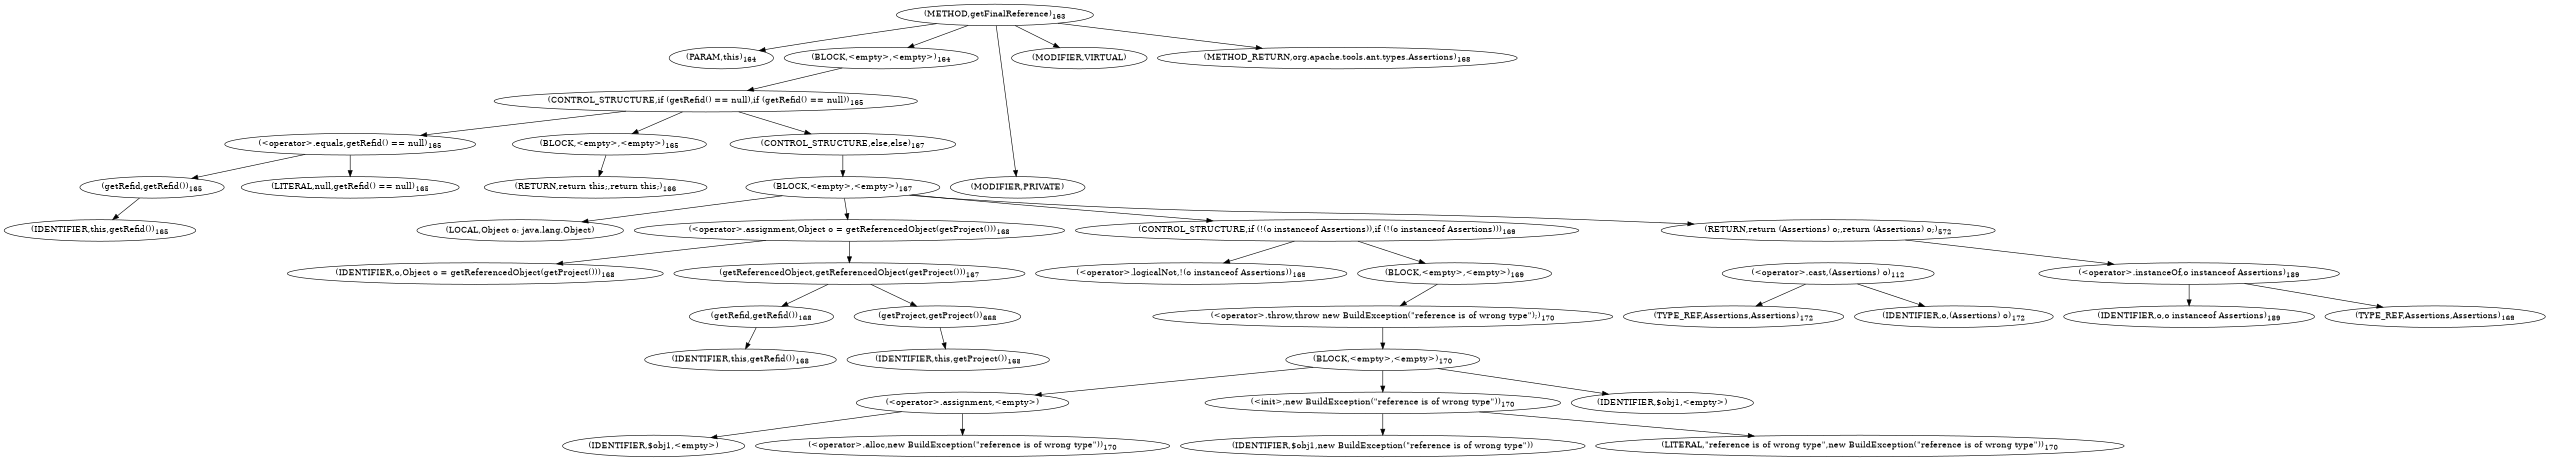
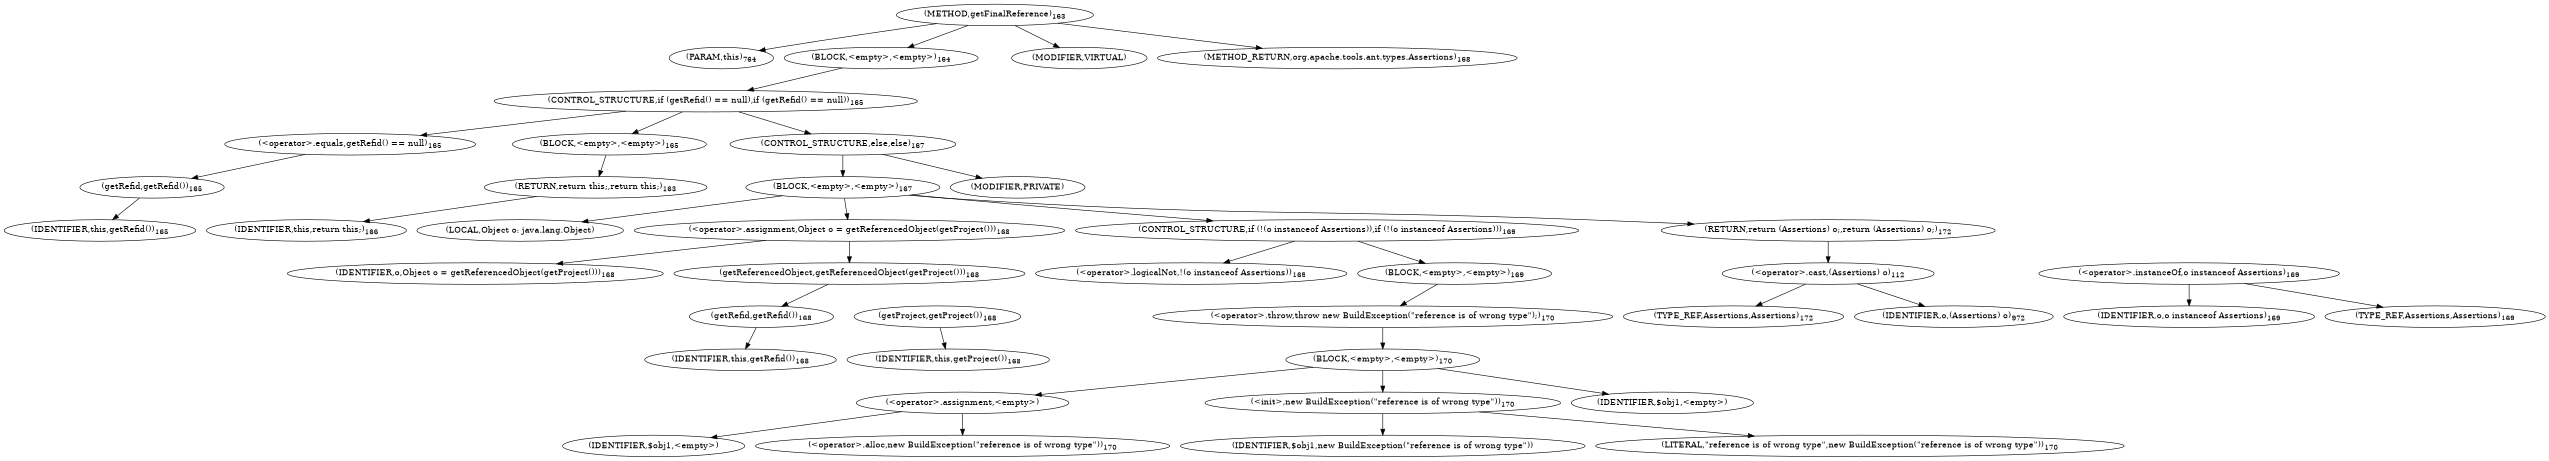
(750, 57) -> (750, 57)
(1006, 98) -> (929, 166)
(670, 186) -> (670, 186)
(350, 187) -> none
none -> (306, 230)
(1945, 230) -> (1945, 230)
(2007, 252) -> (1828, 249)
(973, 273) -> (973, 273)
(2293, 273) -> (2293, 273)
(891, 294) -> none
(990, 316) -> (990, 316)
(2019, 316) -> (2019, 316)
(2274, 316) -> (2274, 316)
